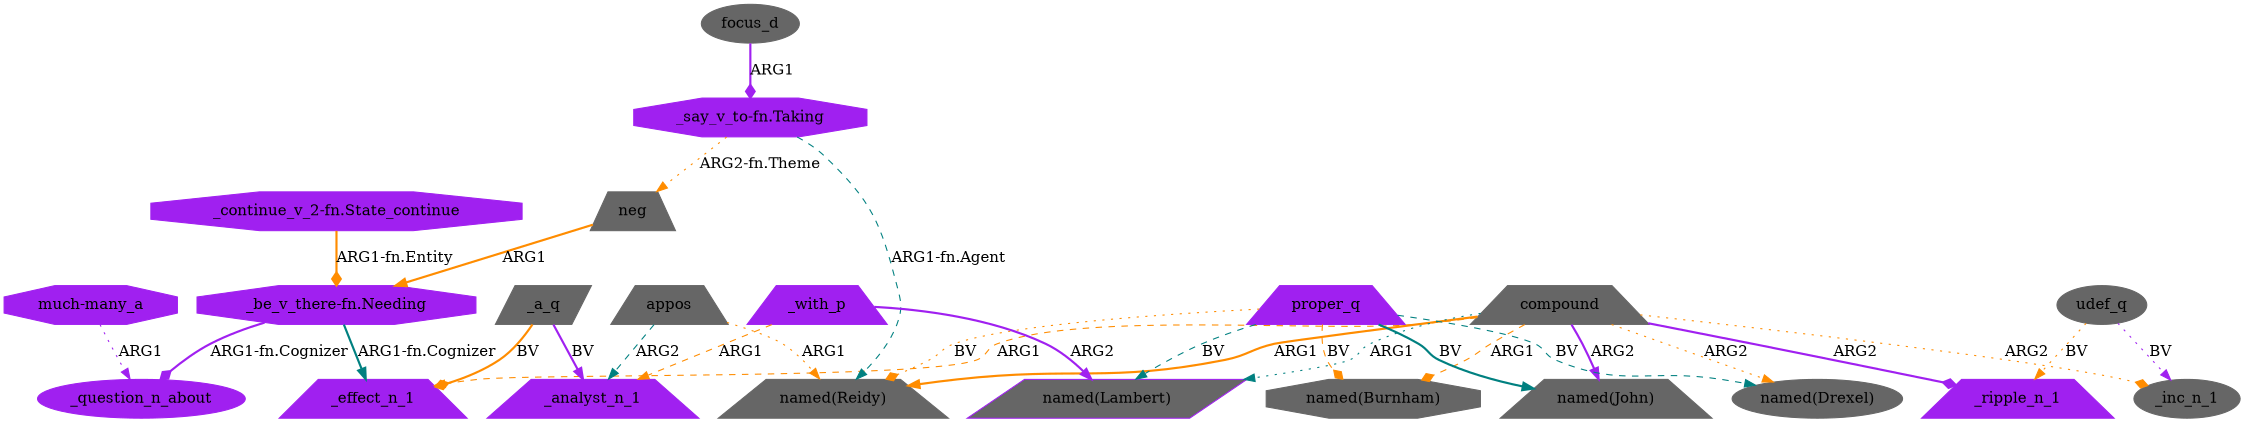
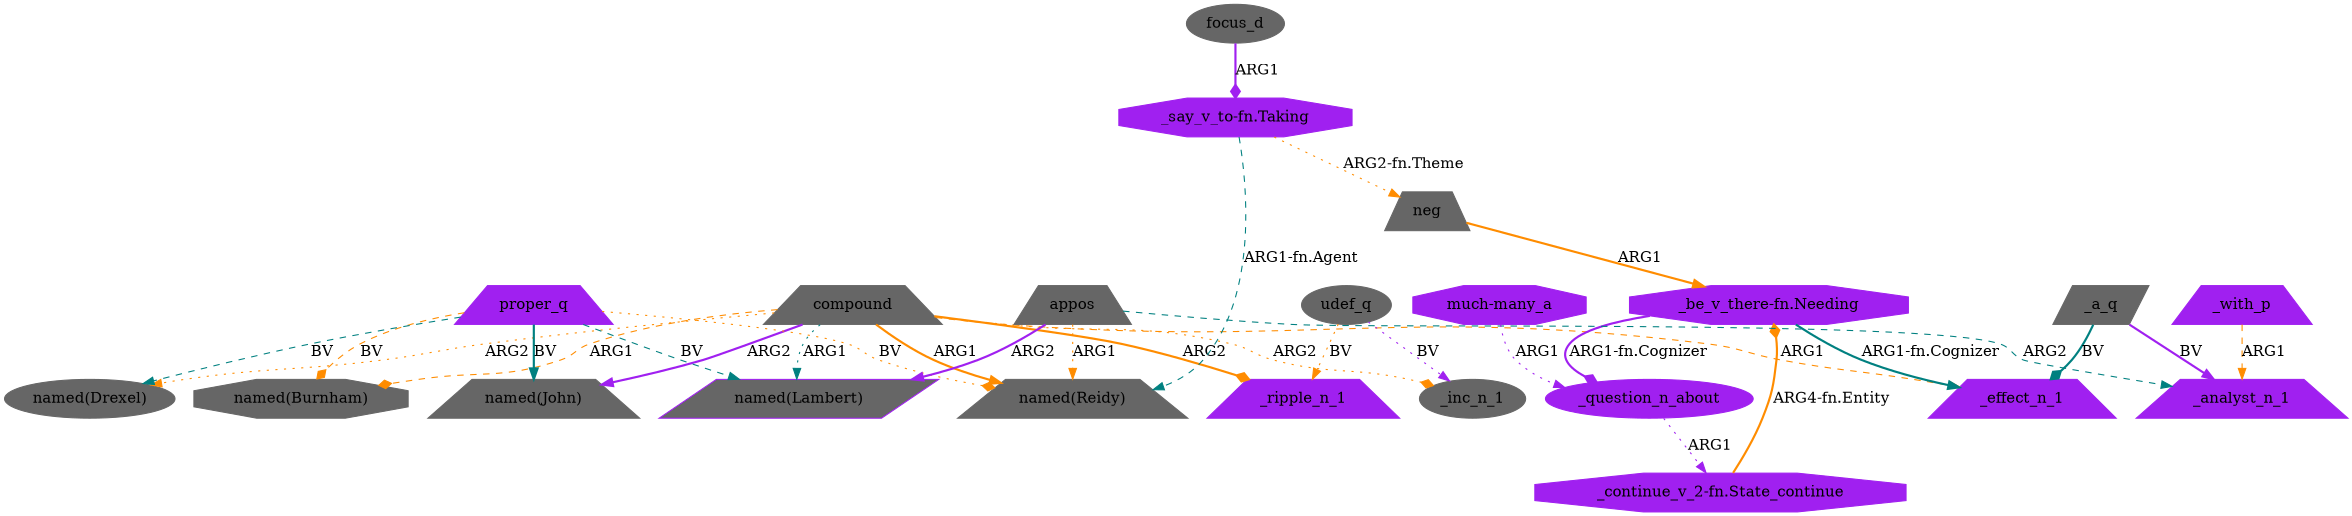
(395, 258) -> (1832, 399)
(985, 323) -> (987, 356)
(1796, 352) -> (1087, 338)
(496, 362) -> (2080, 349)
none -> (1681, 441)
